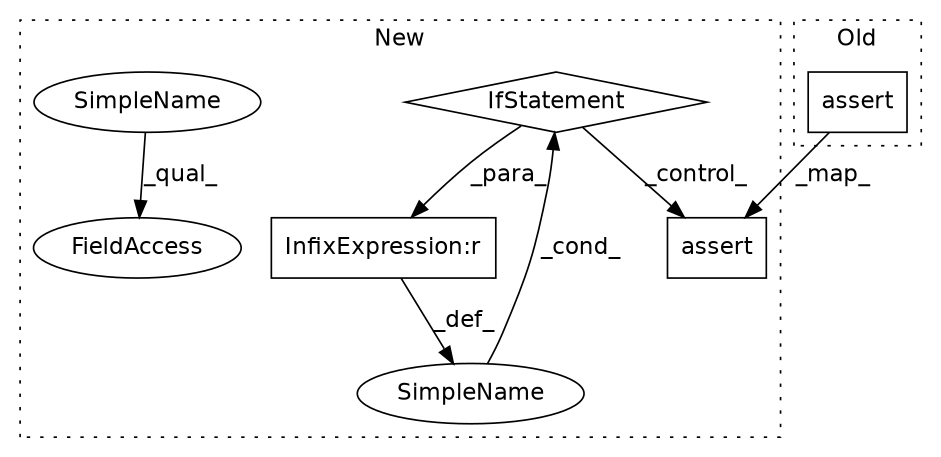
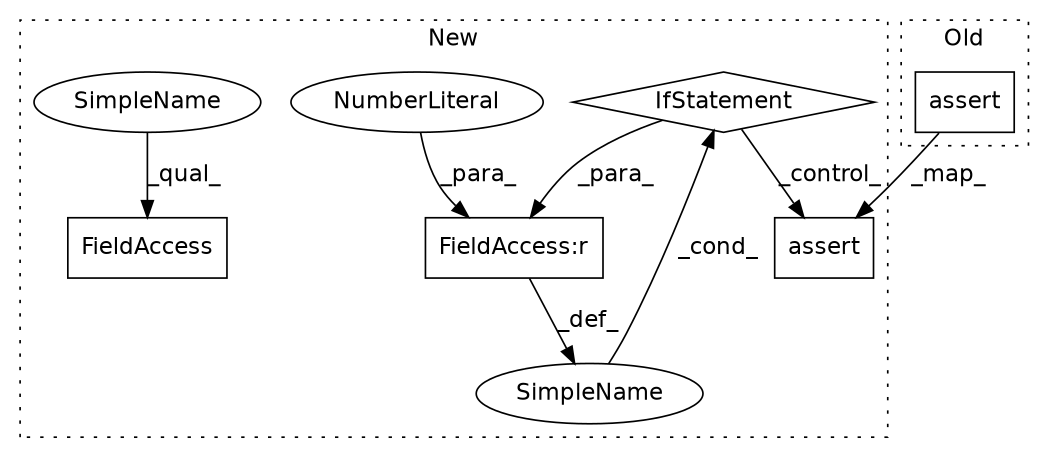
none -> (417, 102)
(137, 248) -> (147, 248)
(384, 248) -> (514, 248)
